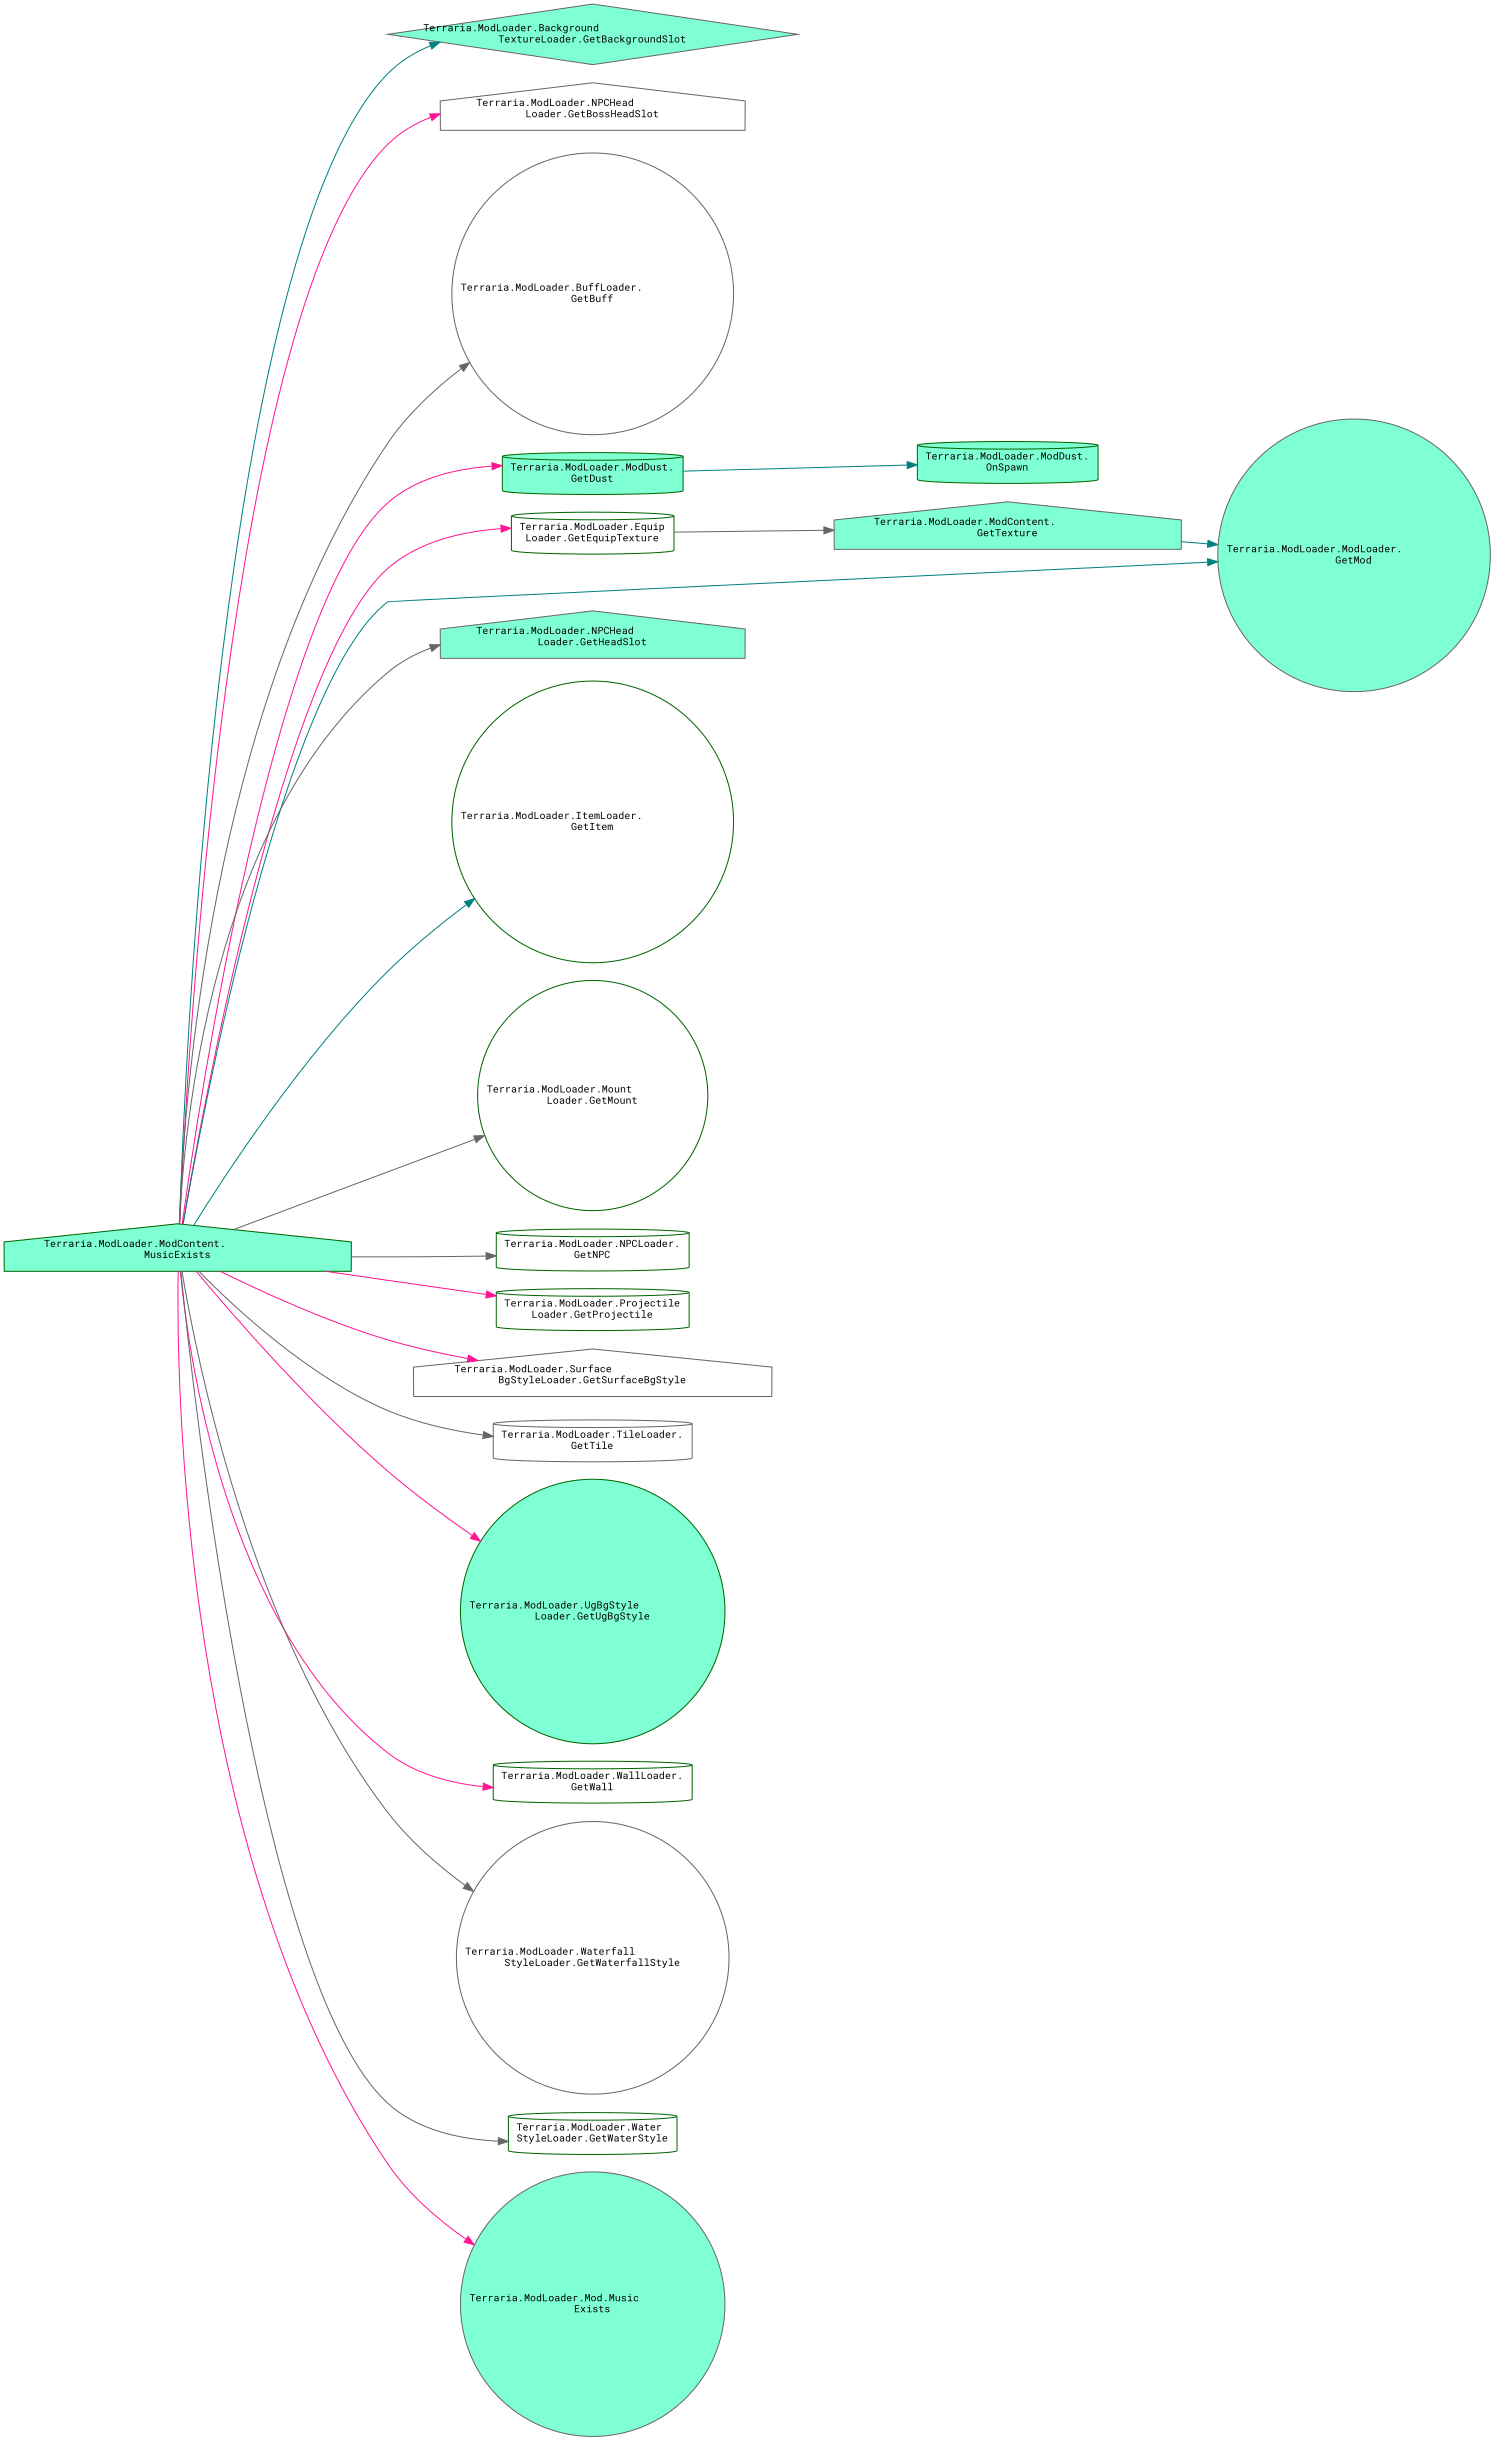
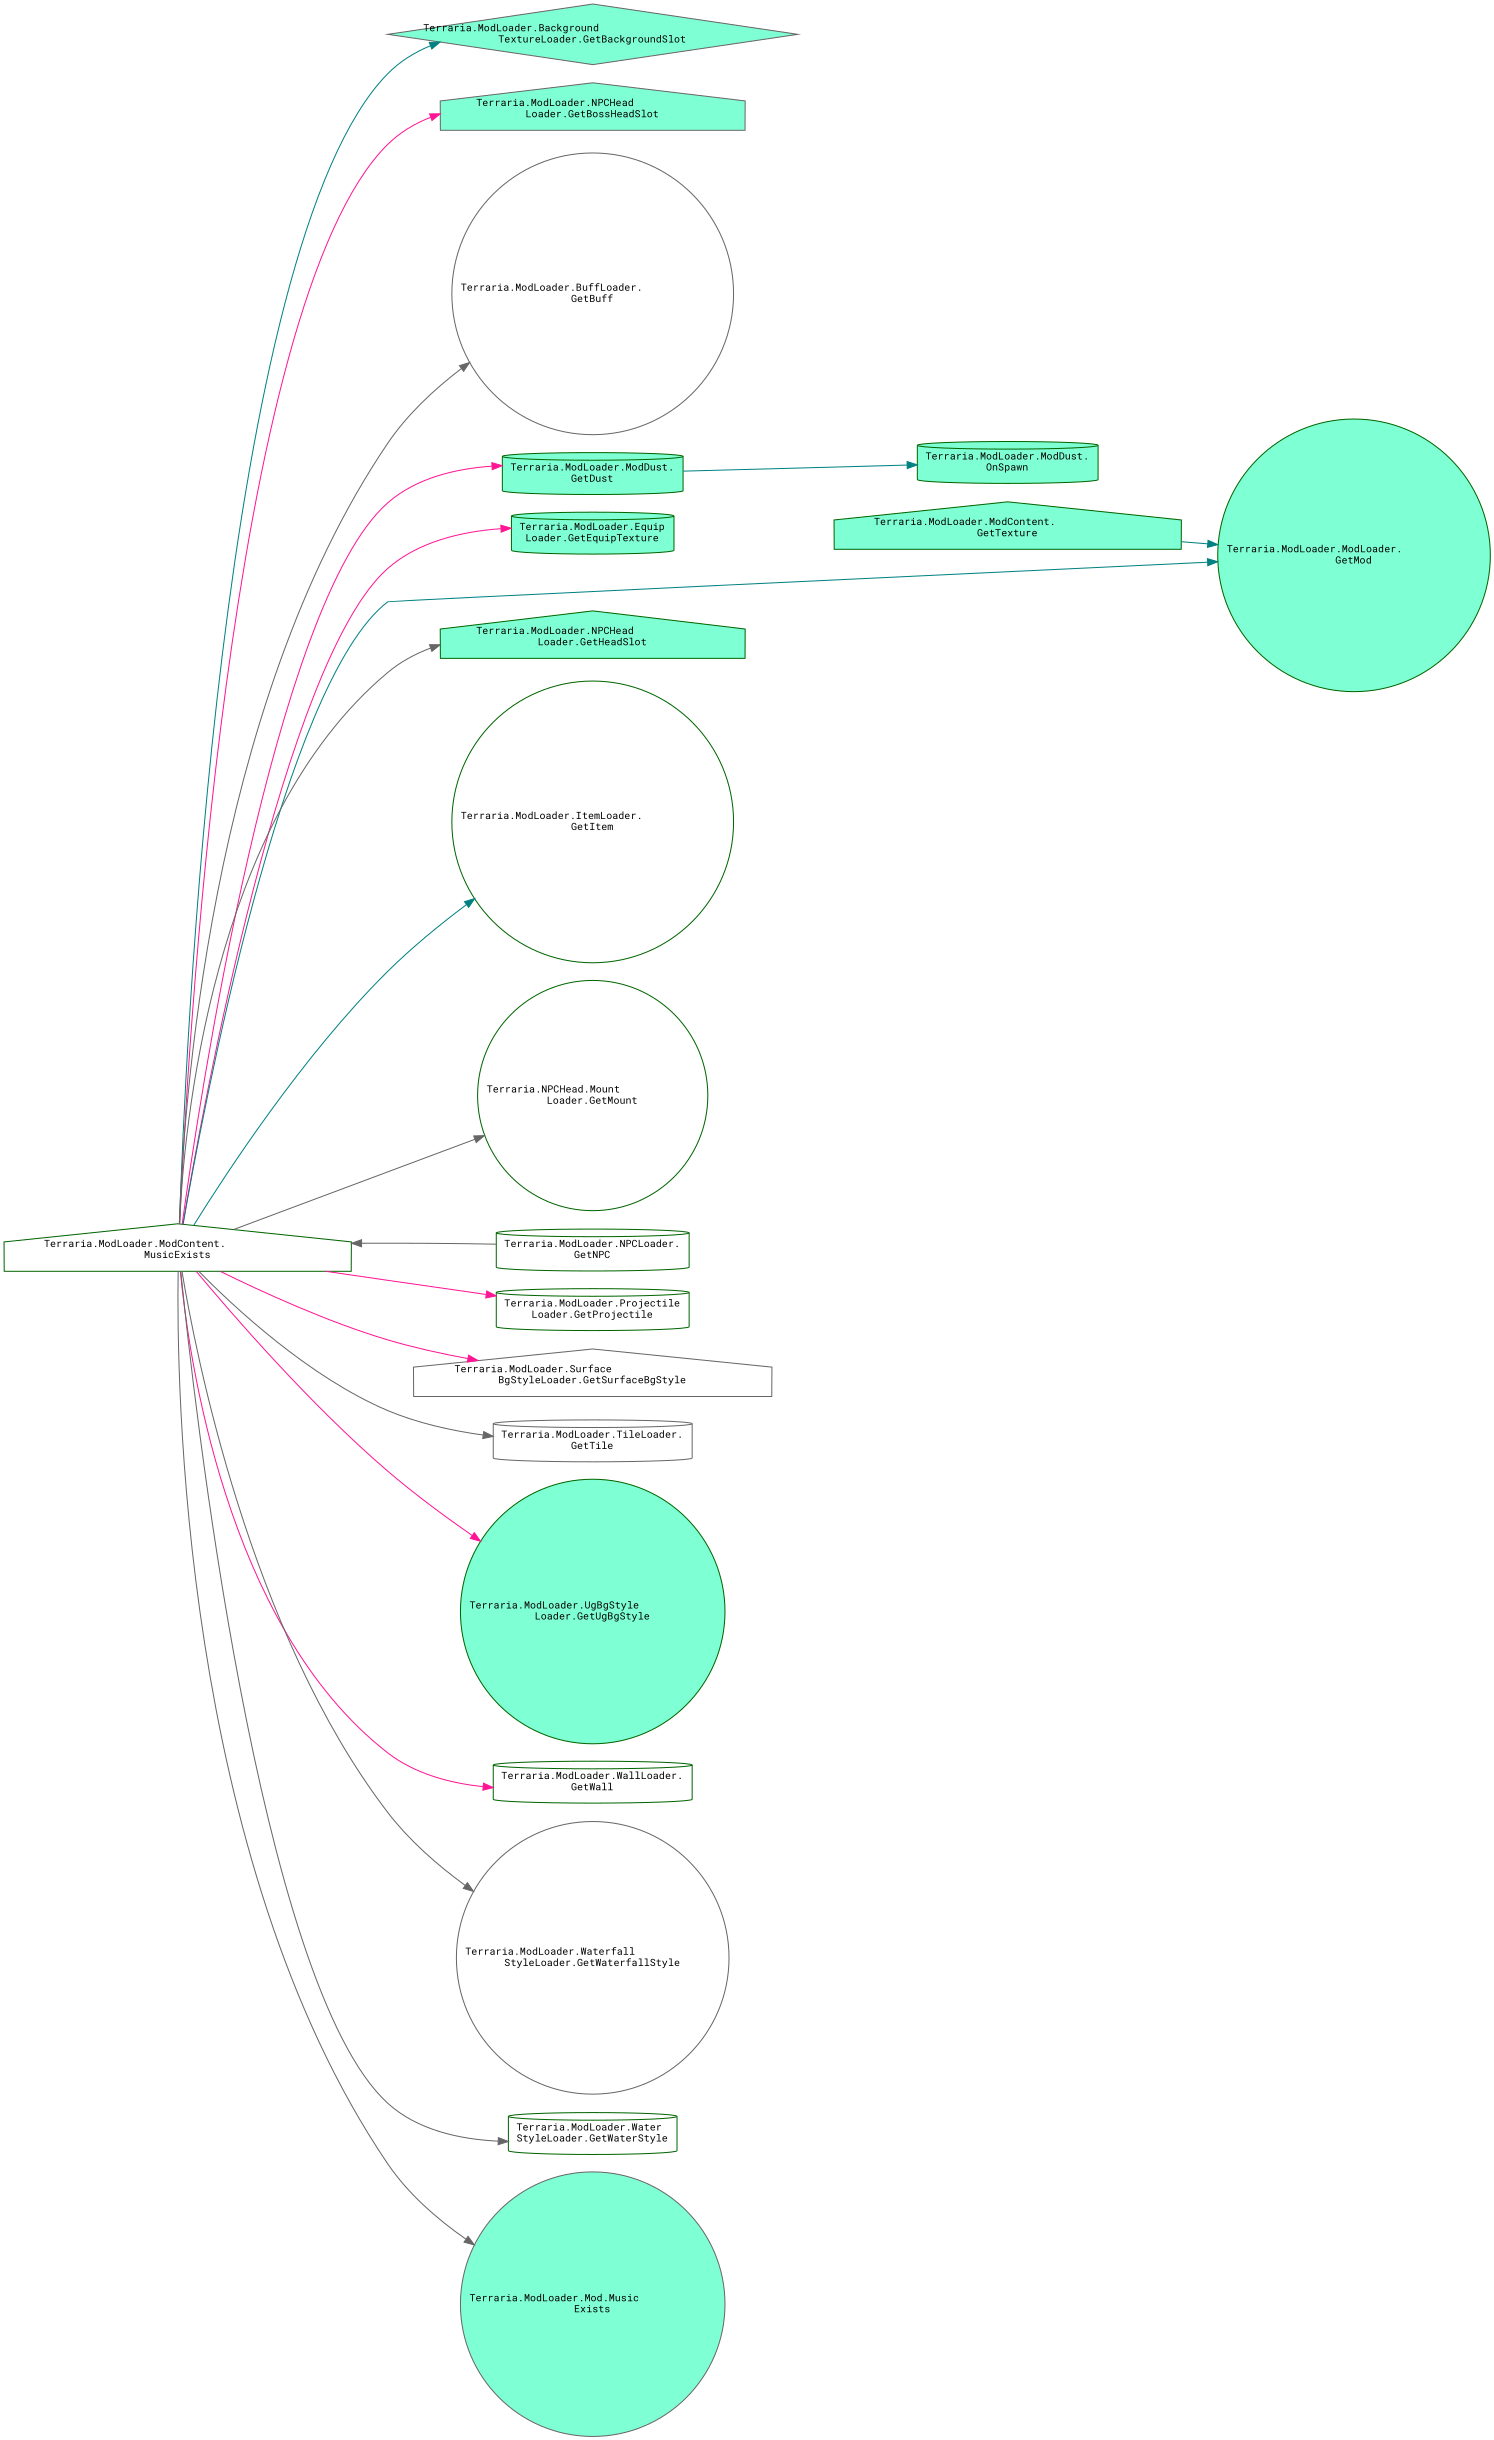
(593, 109) -> (593, 109)
(1008, 528) -> (1008, 528)
(749, 531) -> none
(593, 533) -> (593, 533)
(1354, 555) -> (1354, 555)
(593, 637) -> (593, 637)
(593, 1096) -> (593, 1096)
(178, 1250) -> (178, 1250)
(419, 1257) -> (429, 1243)
(233, 1786) -> (233, 1786)
